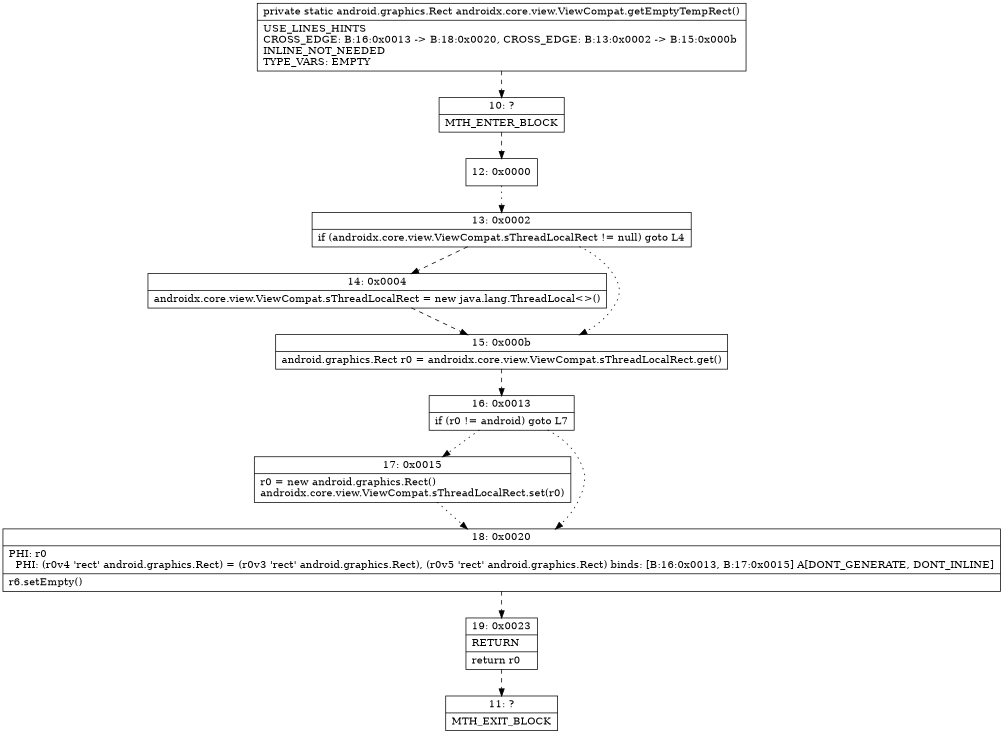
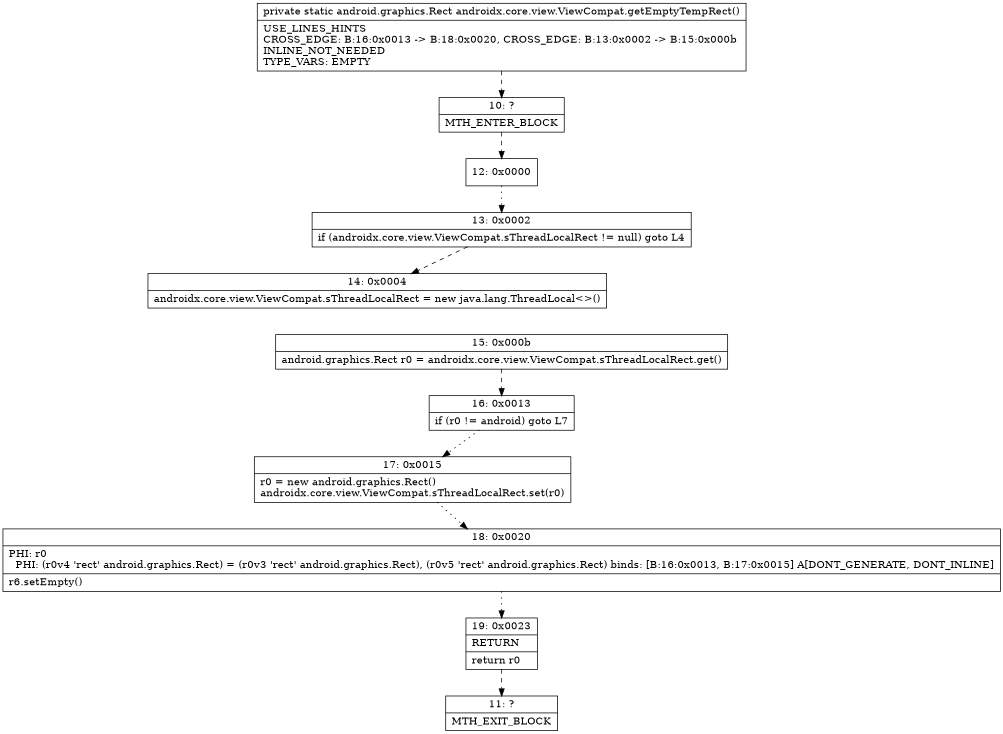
(619, 287) -> none
(436, 320) -> none
(584, 473) -> none
(502, 601) -> (502, 601)
